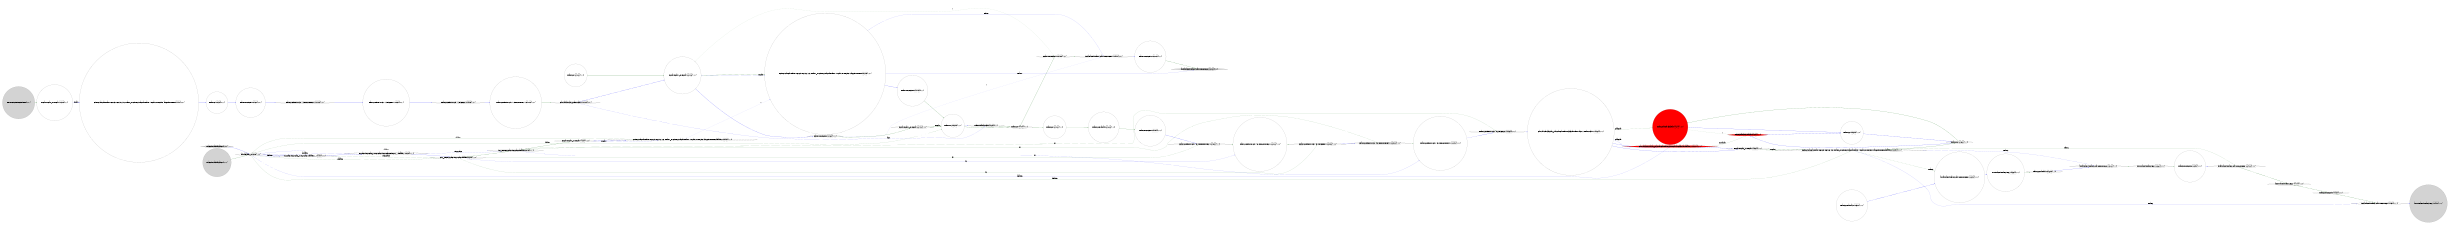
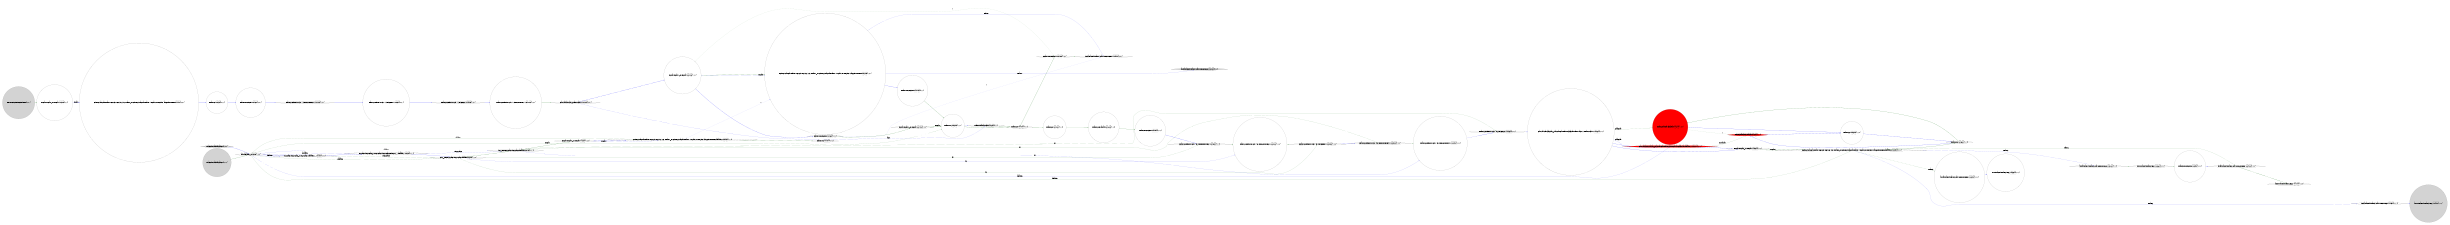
(1150, 57) -> none
(576, 75) -> none
none -> (825, 141)
(547, 143) -> (547, 143)
(2044, 172) -> none
(2331, 193) -> none
(1852, 205) -> none
